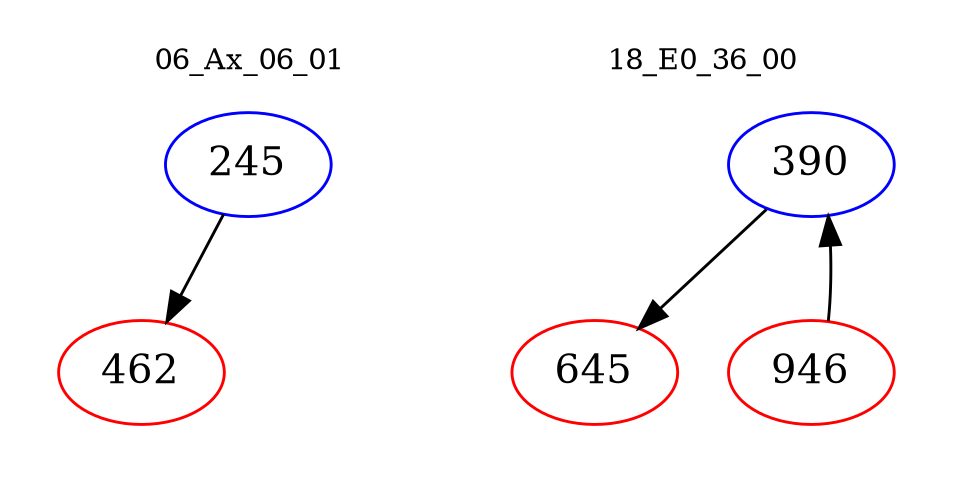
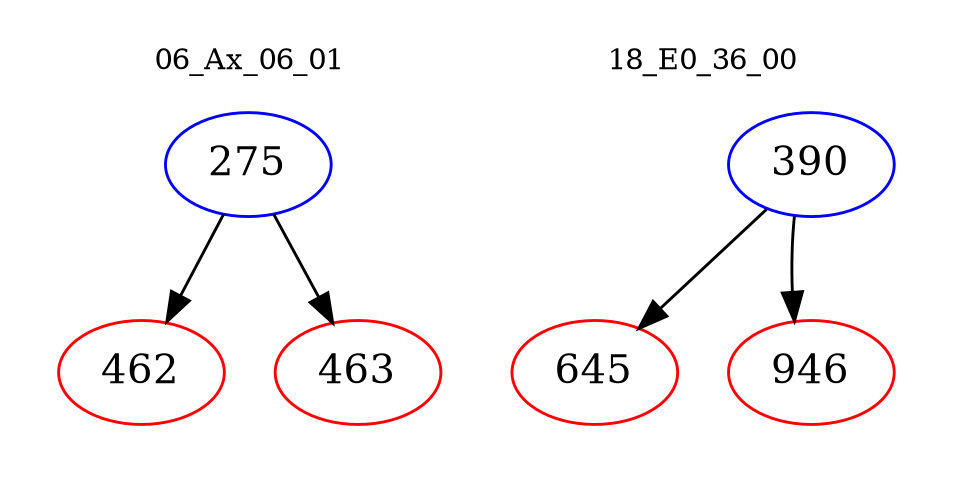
(248, 165) -> (248, 165)
(831, 284) -> (792, 254)
none -> (358, 372)
